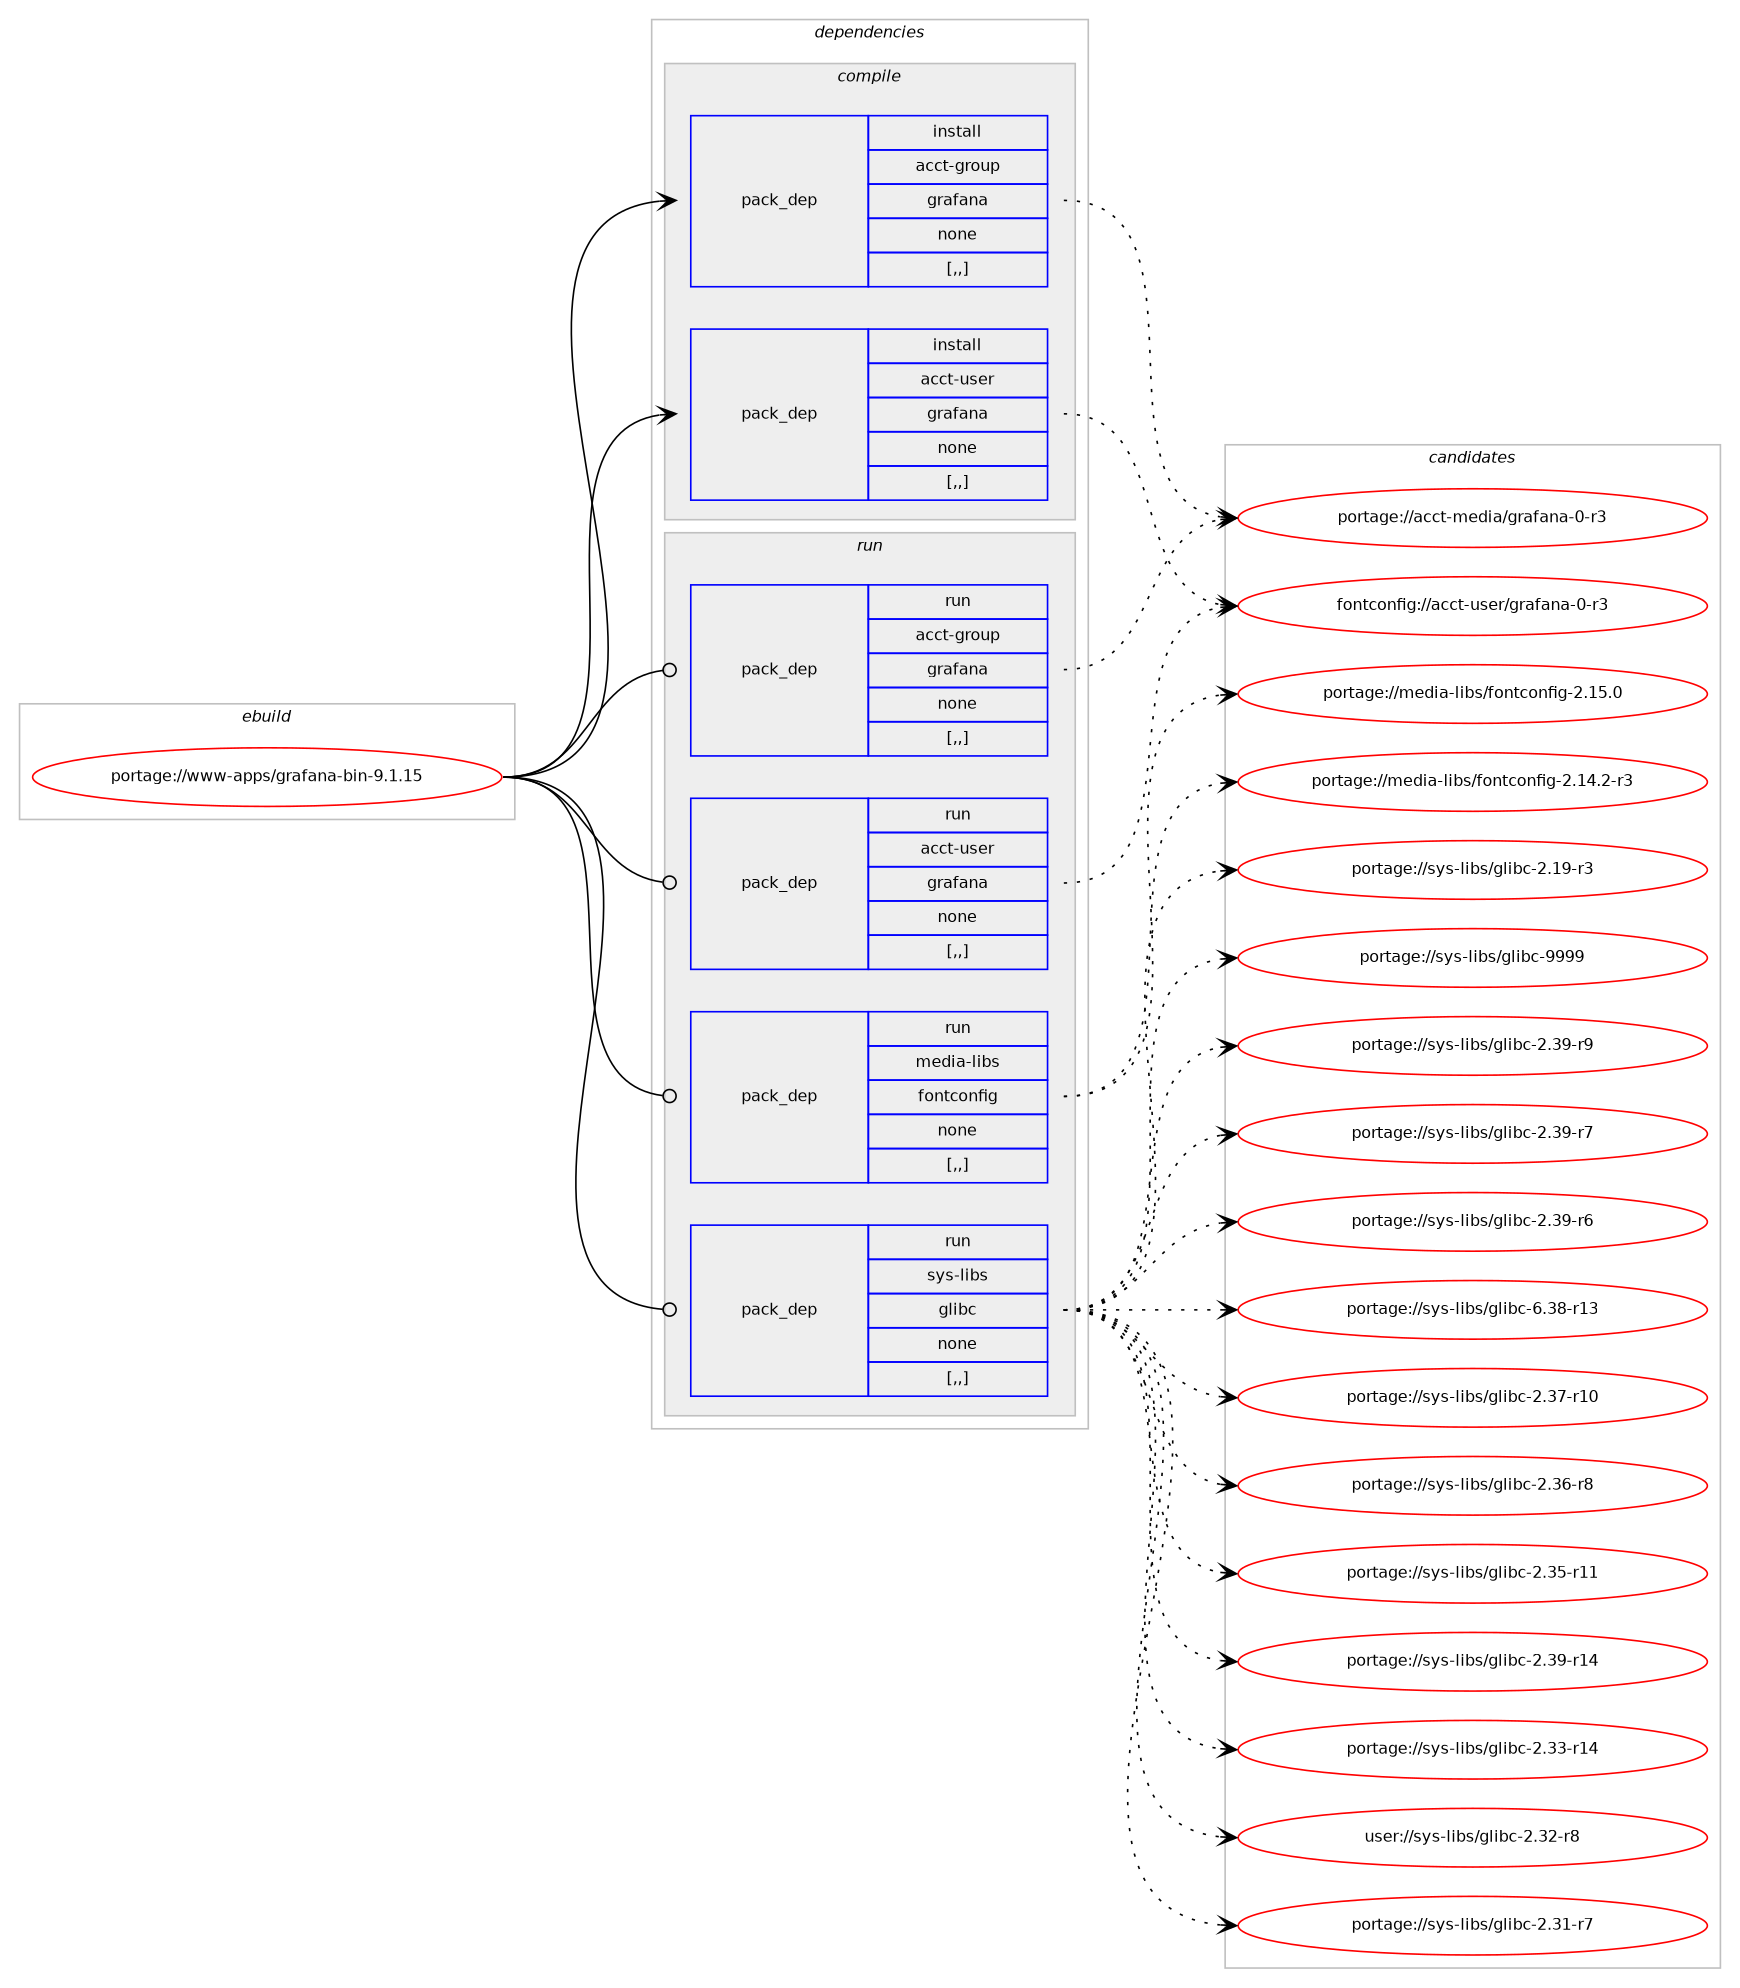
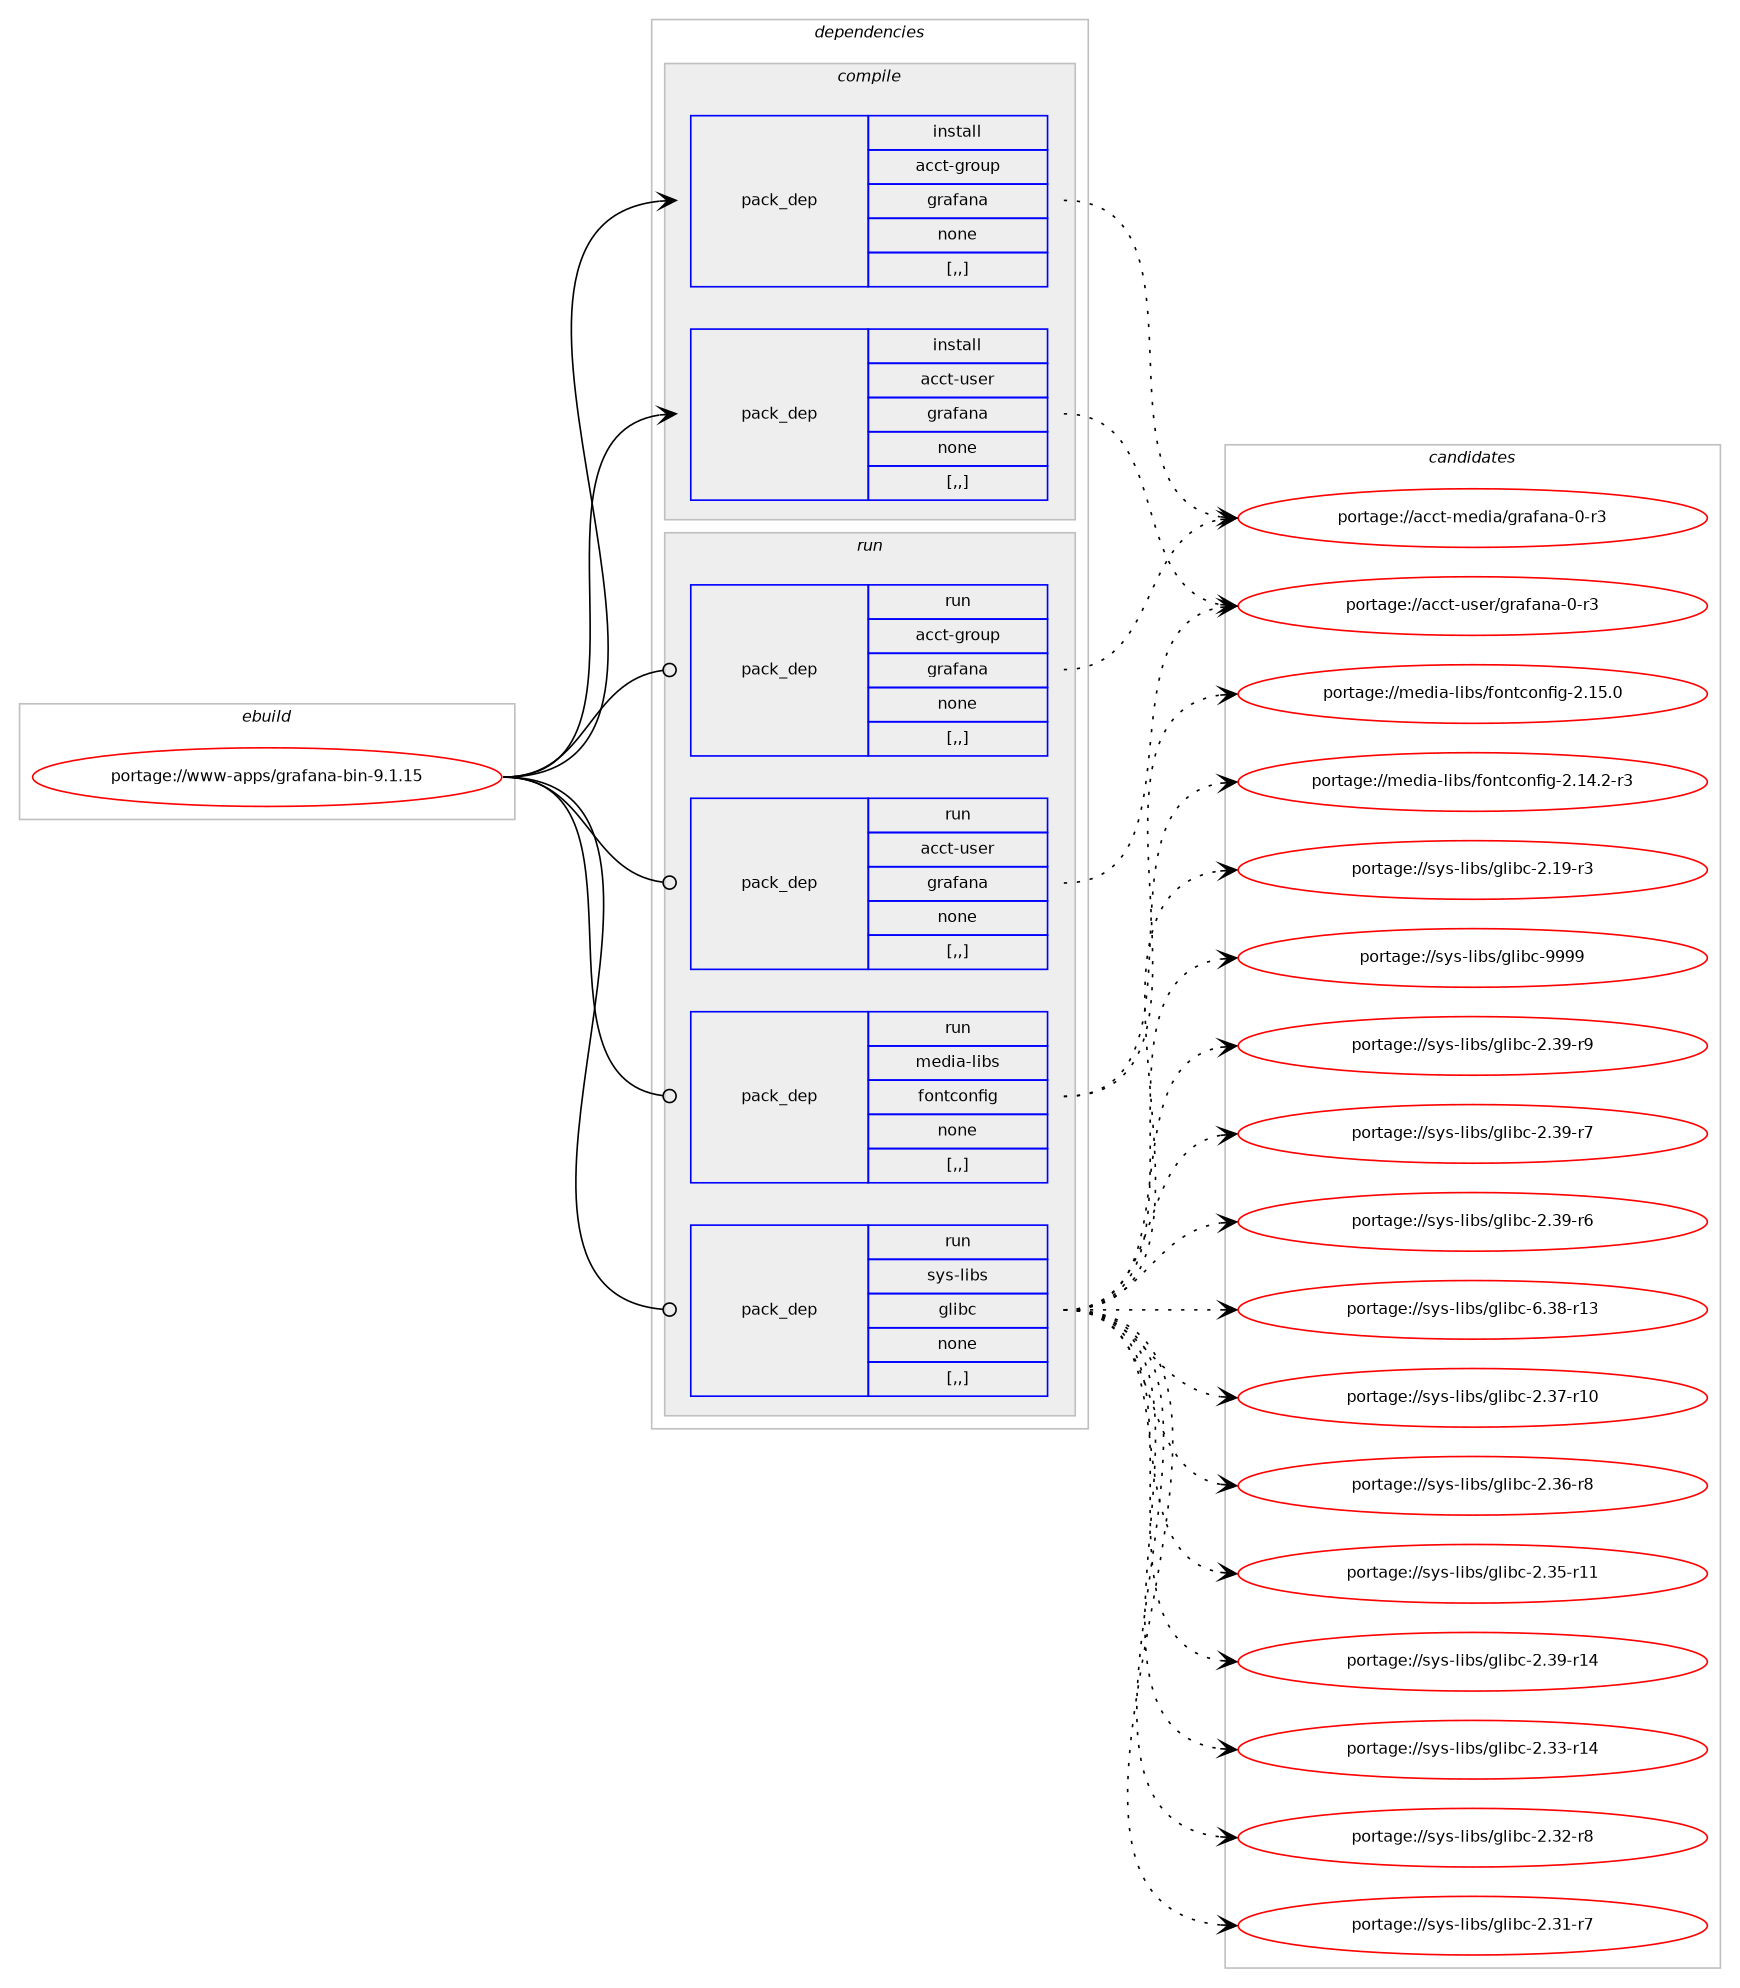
(1473, 606) -> (1473, 606)
(1473, 1838) -> (1473, 1838)
